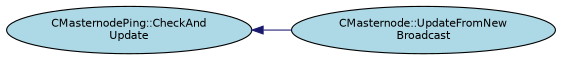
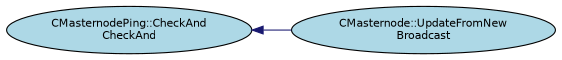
(129, 30) -> (129, 30)
